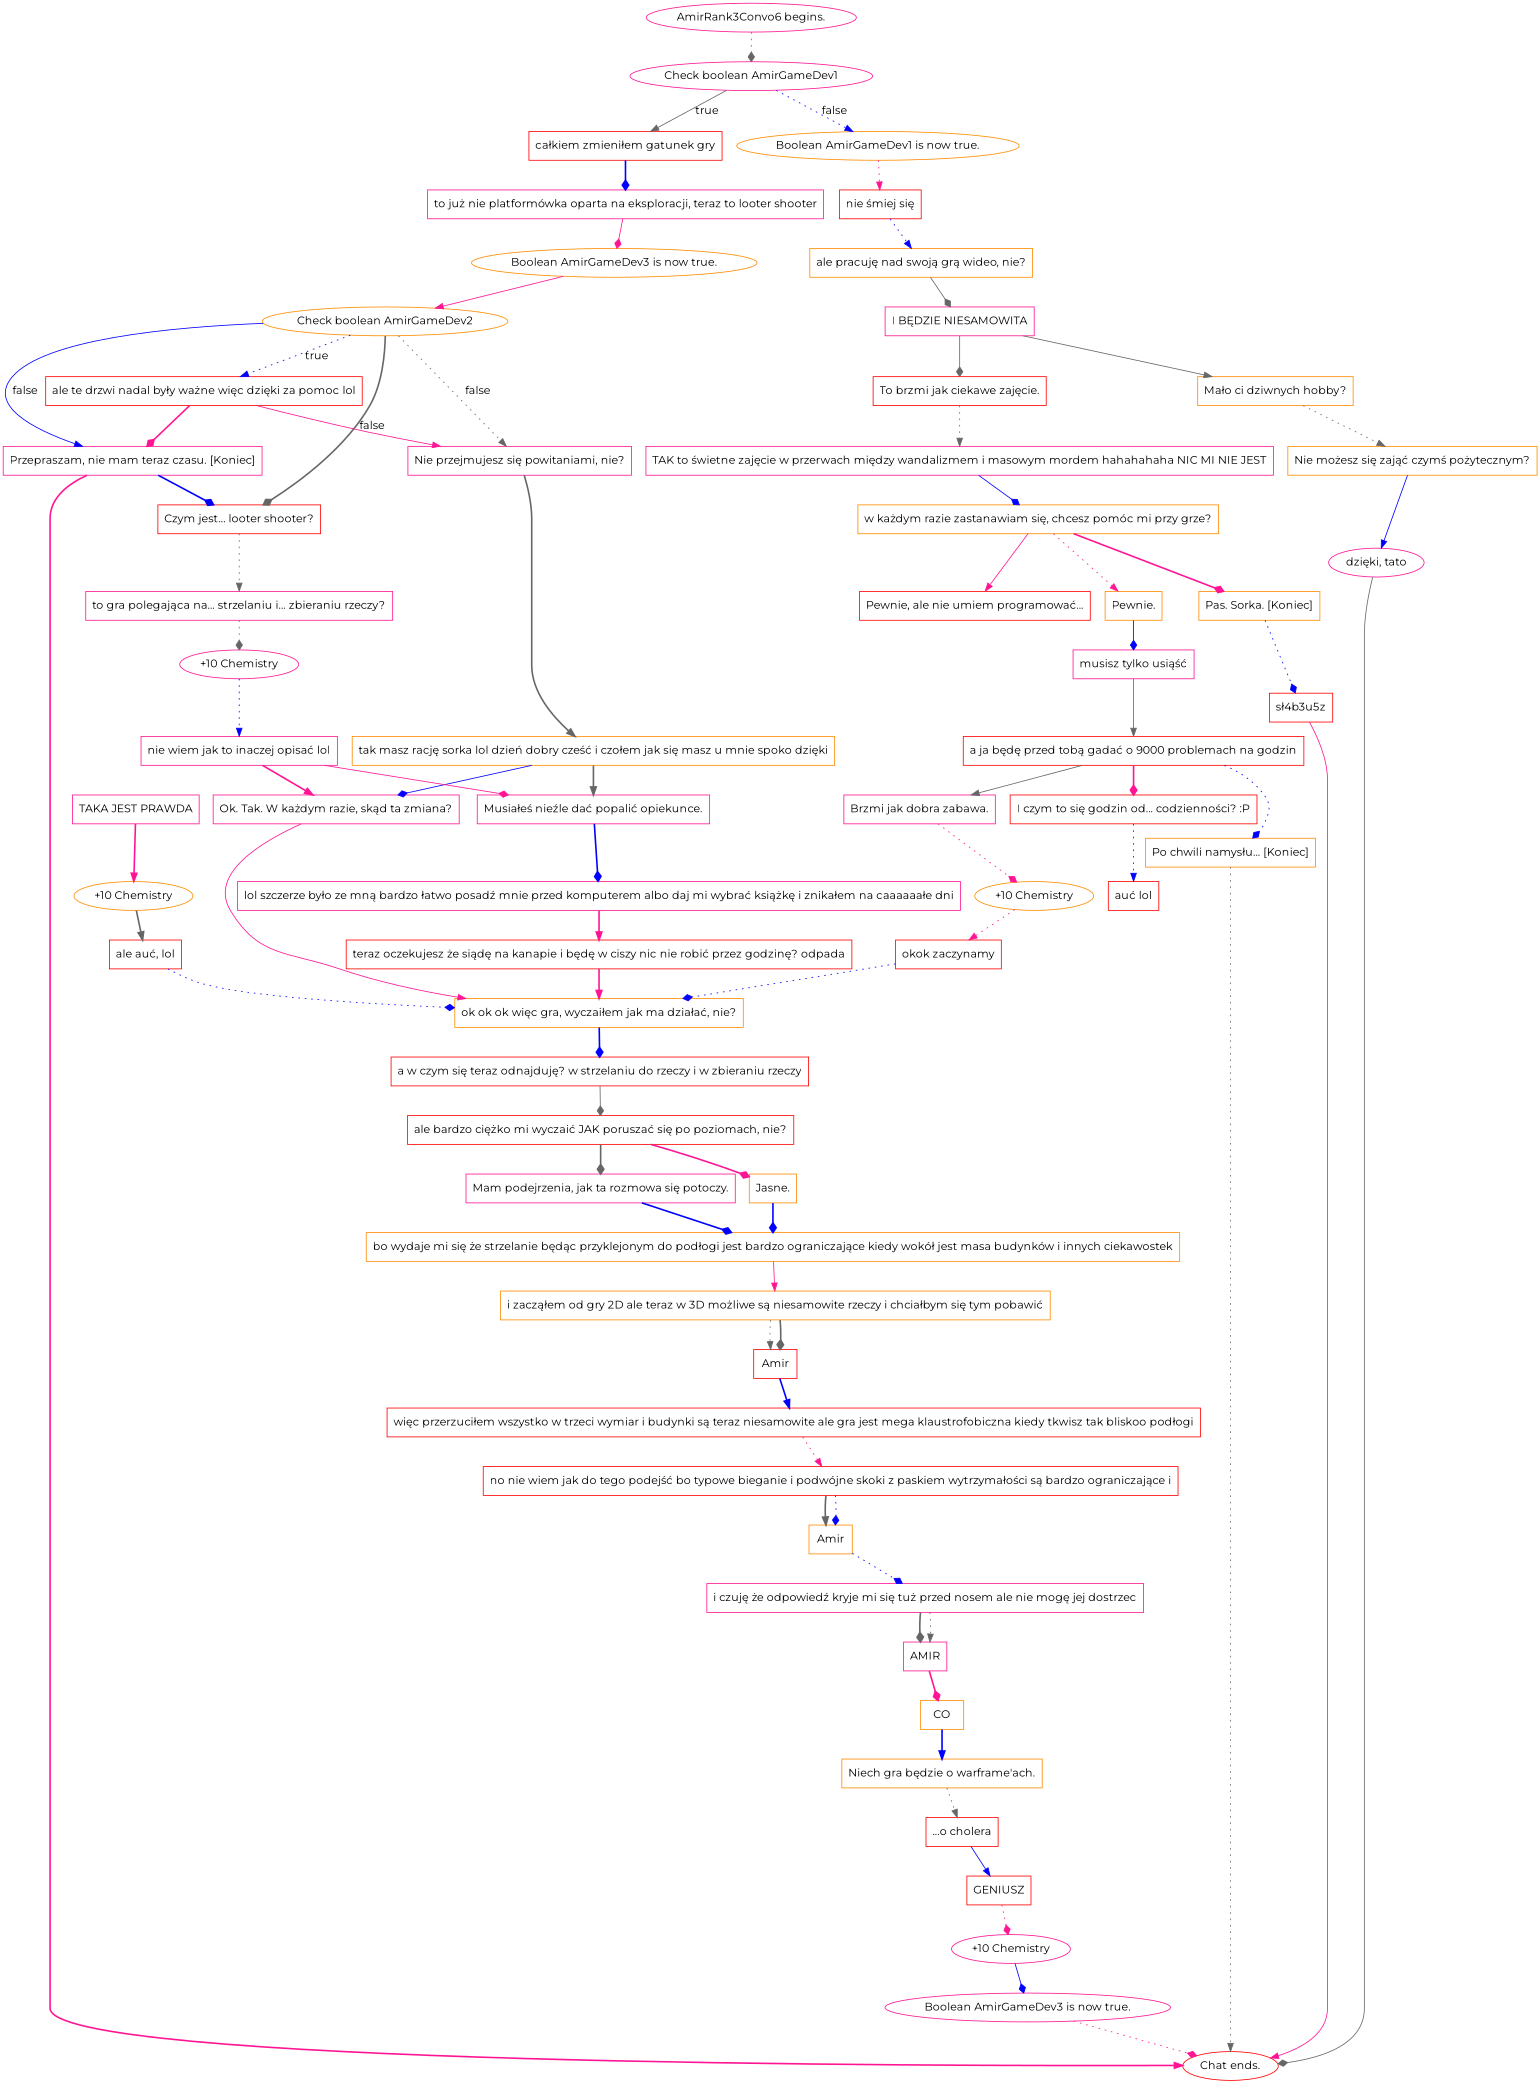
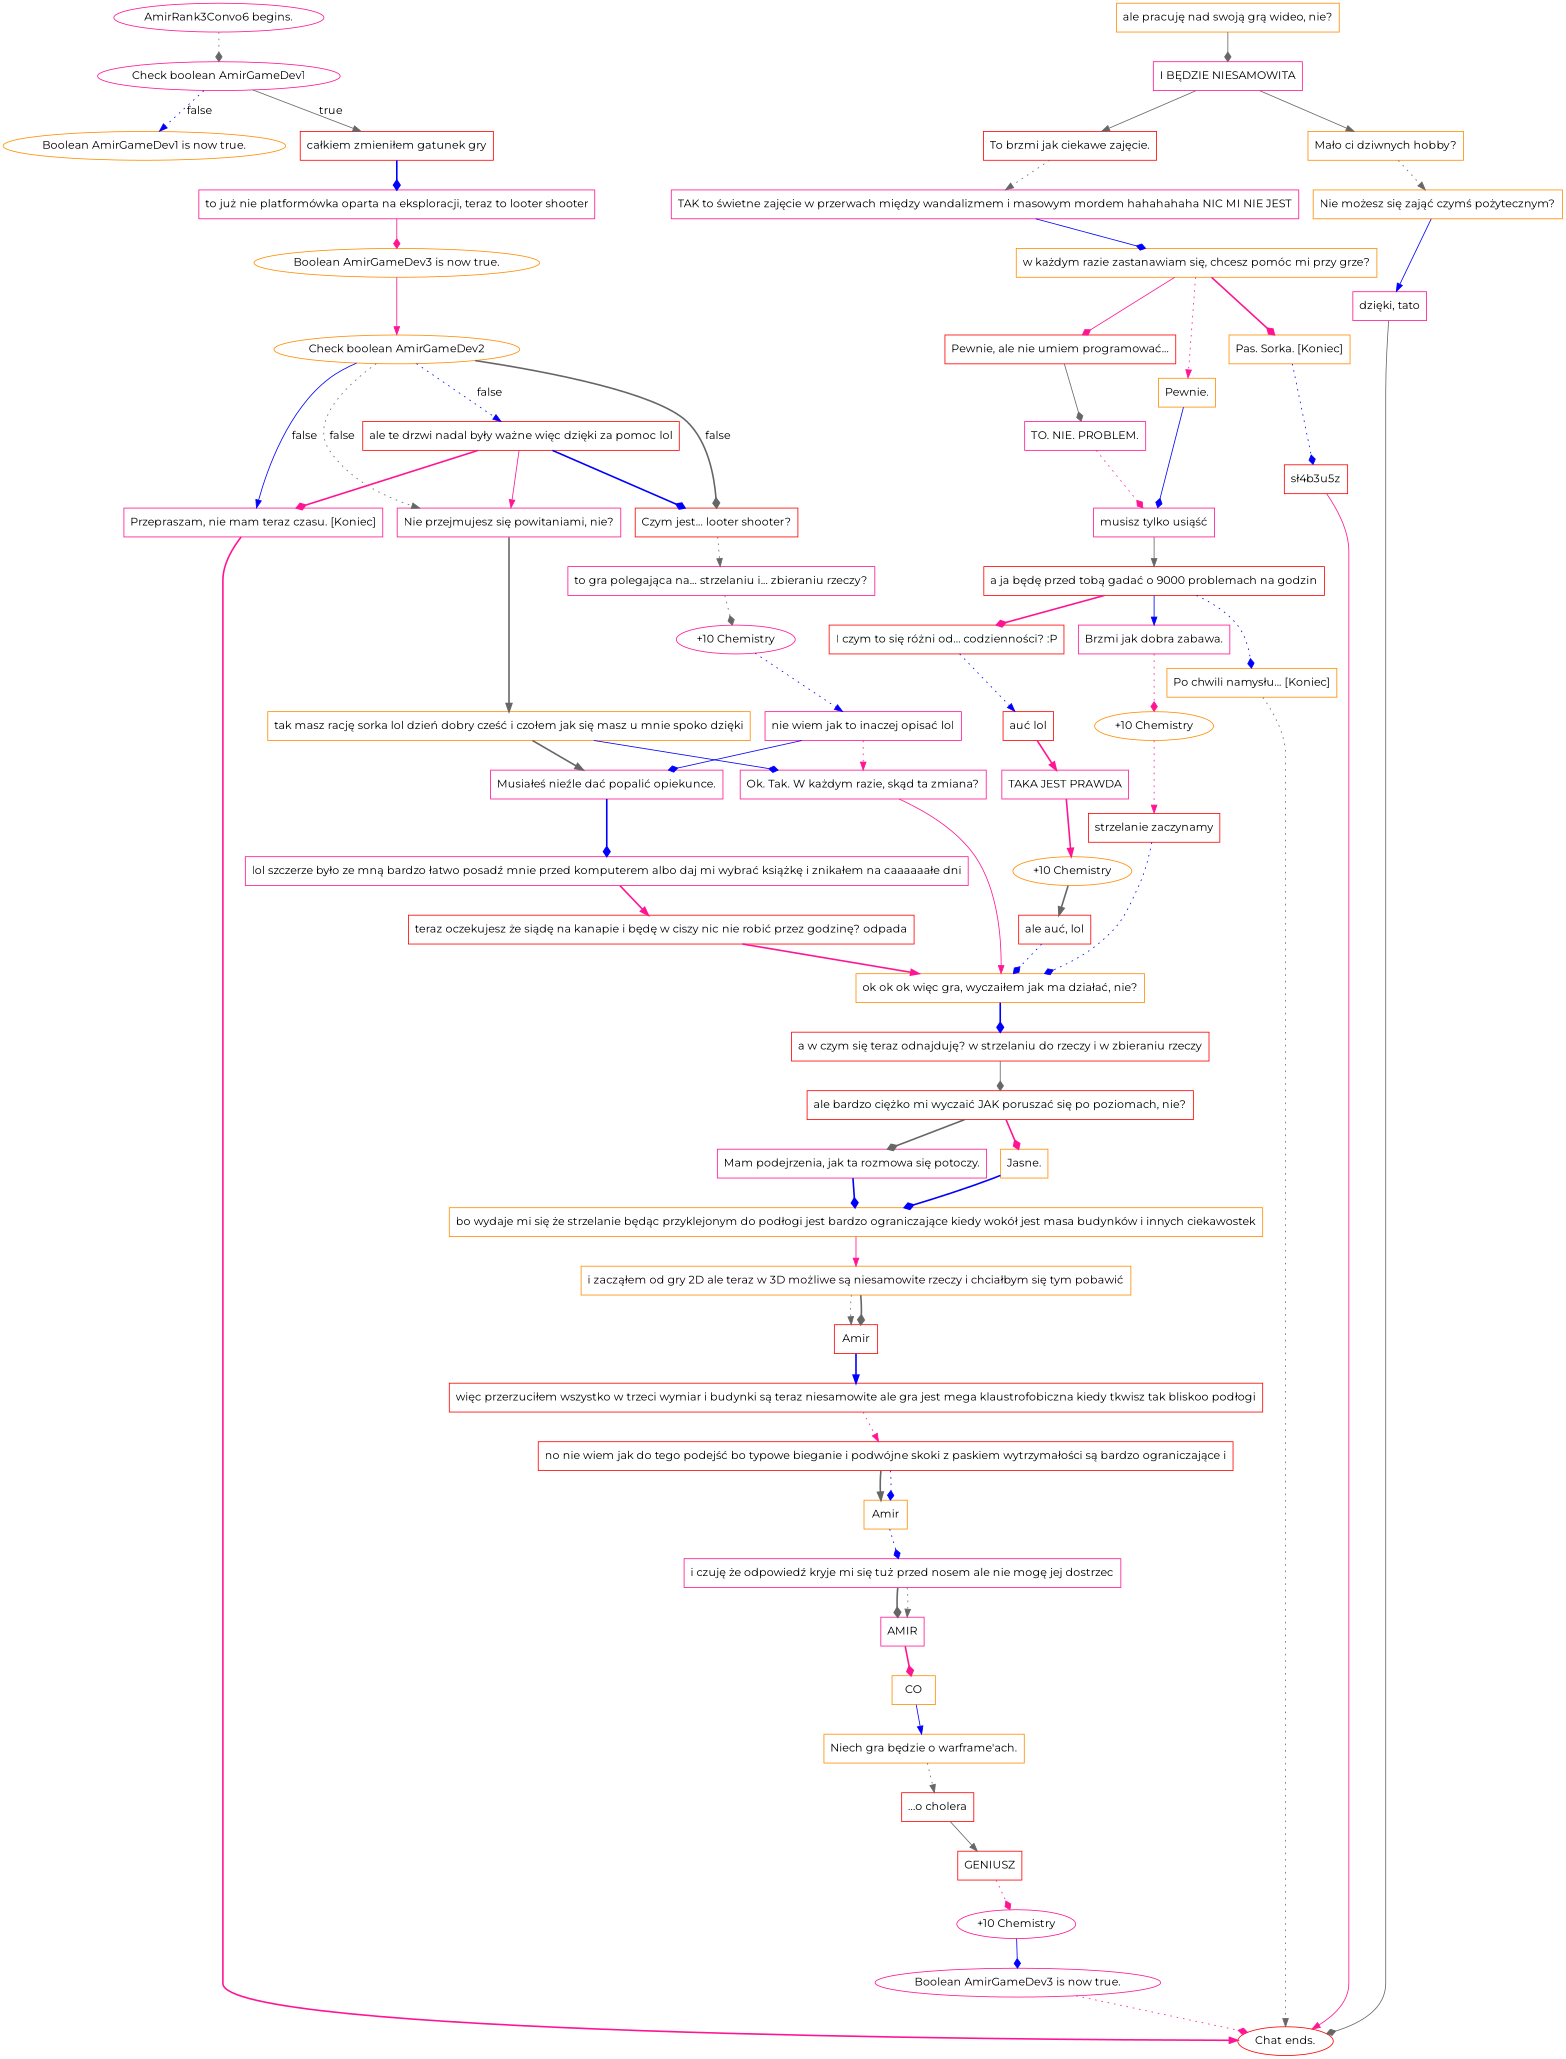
(880, 204) -> none
(960, 351) -> (1153, 109)
(317, 356) -> (490, 393)
none -> (1085, 436)
(182, 488) -> (614, 477)
(1009, 559) -> (1133, 303)
(1376, 563) -> (1390, 306)
none -> (1045, 752)
(284, 778) -> (863, 751)
(411, 779) -> (740, 754)
(1031, 779) -> (1154, 606)
(1134, 809) -> (947, 640)
(948, 954) -> (1154, 828)
(942, 1740) -> (918, 1715)
(978, 1858) -> (961, 1833)
